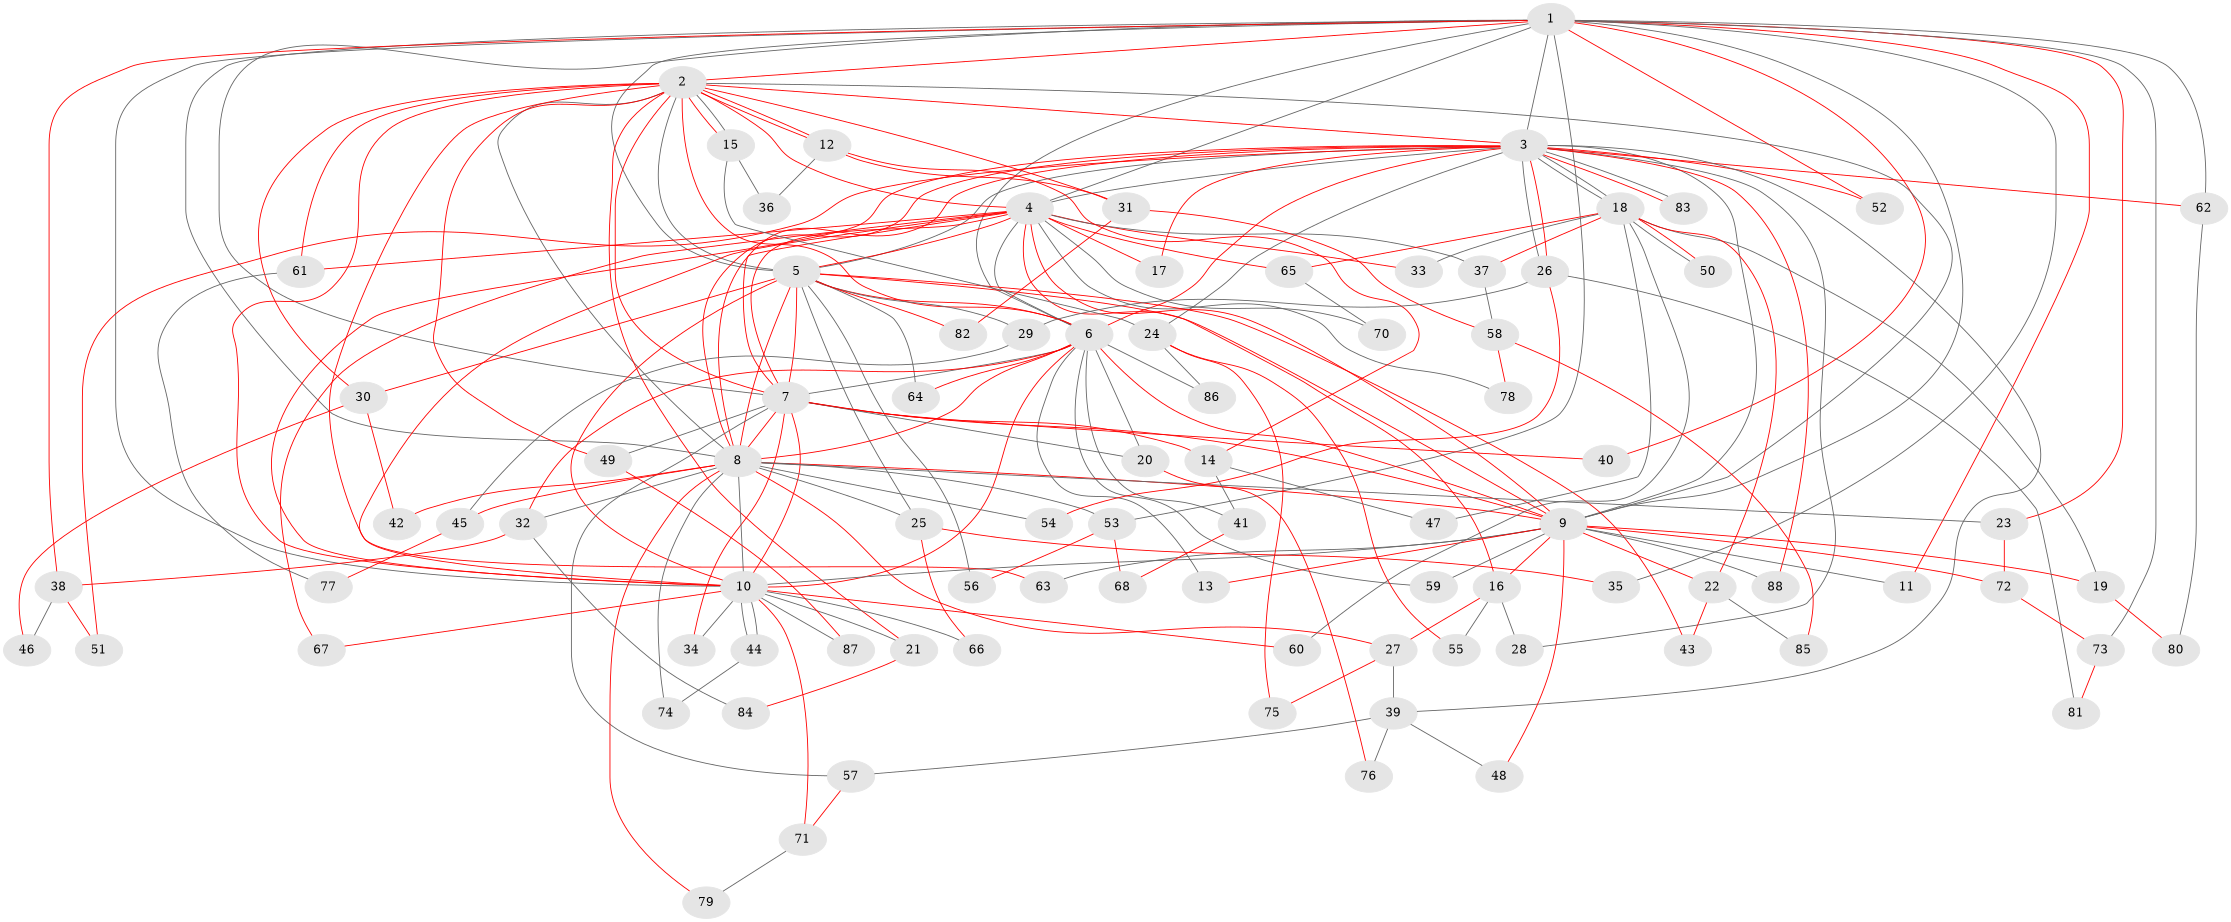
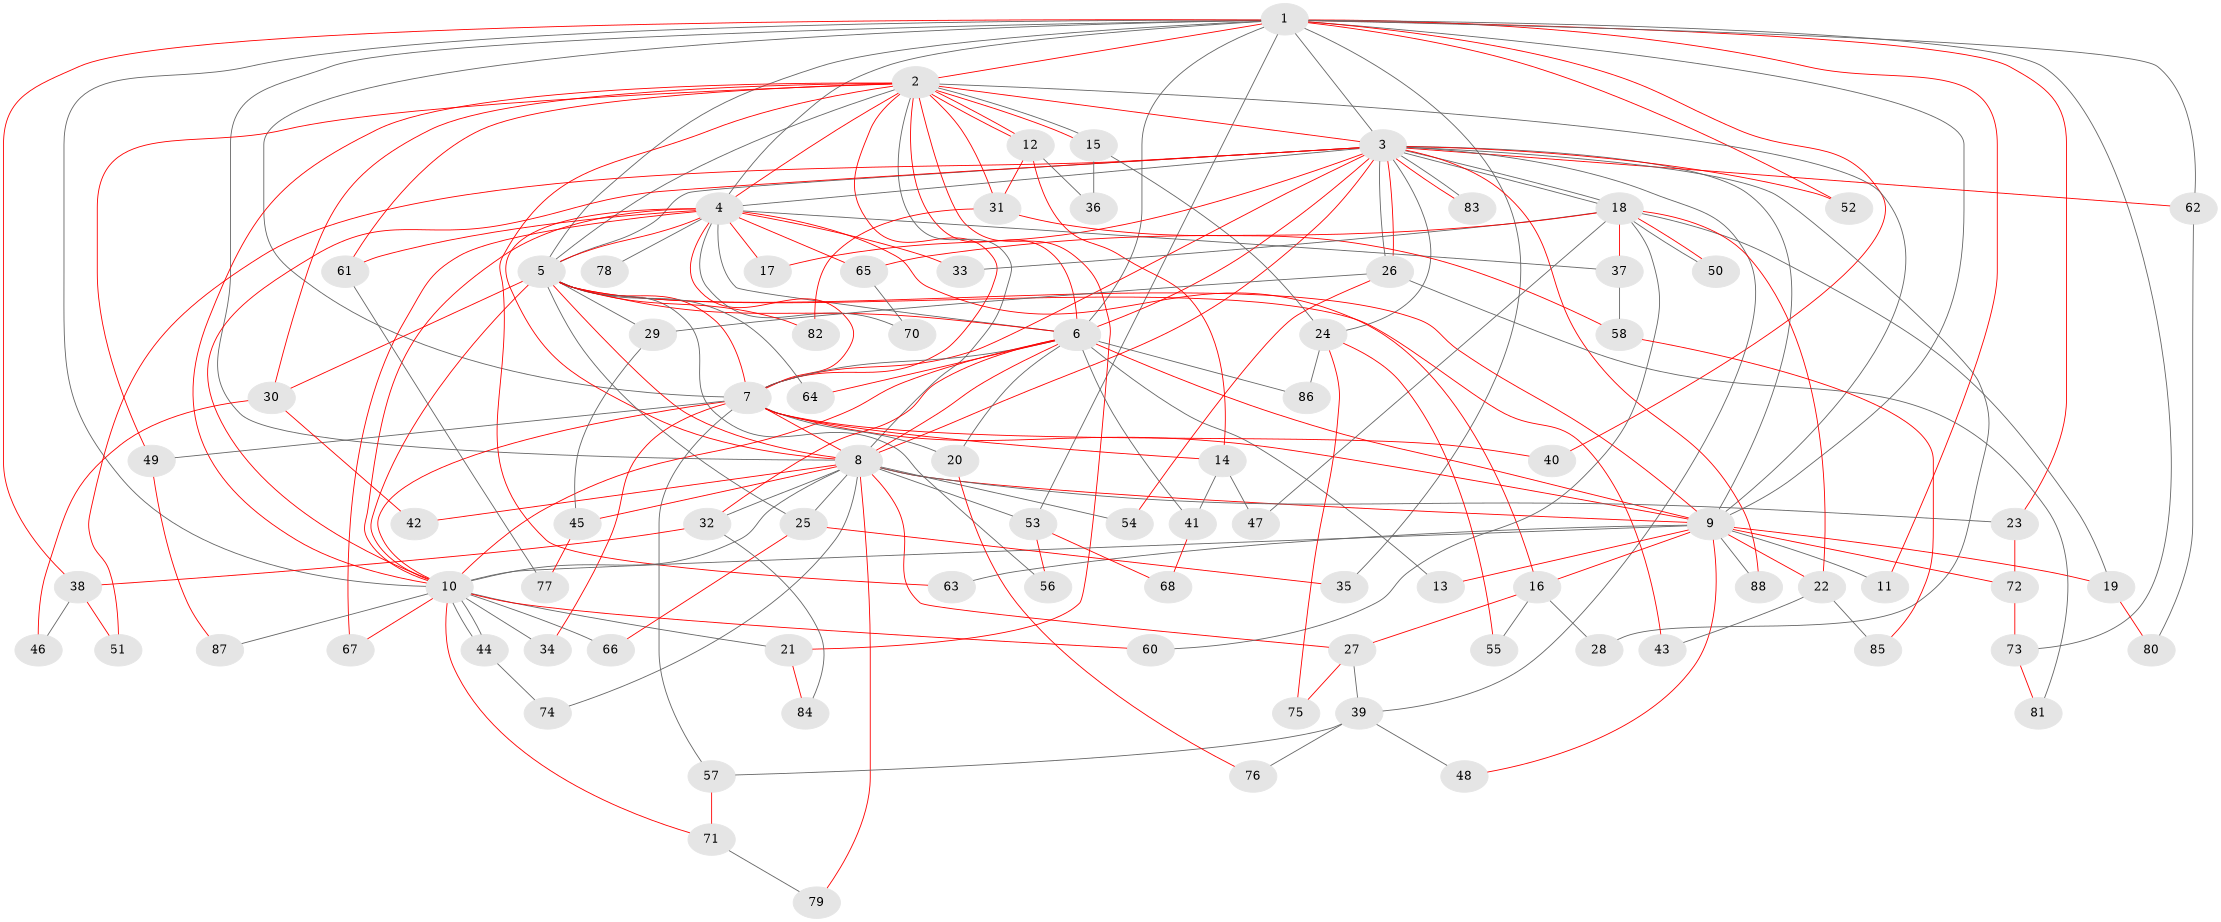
(1275, 332) -> none
(1502, 366) -> none
(1434, 587) -> none
(1700, 619) -> (1744, 621)
